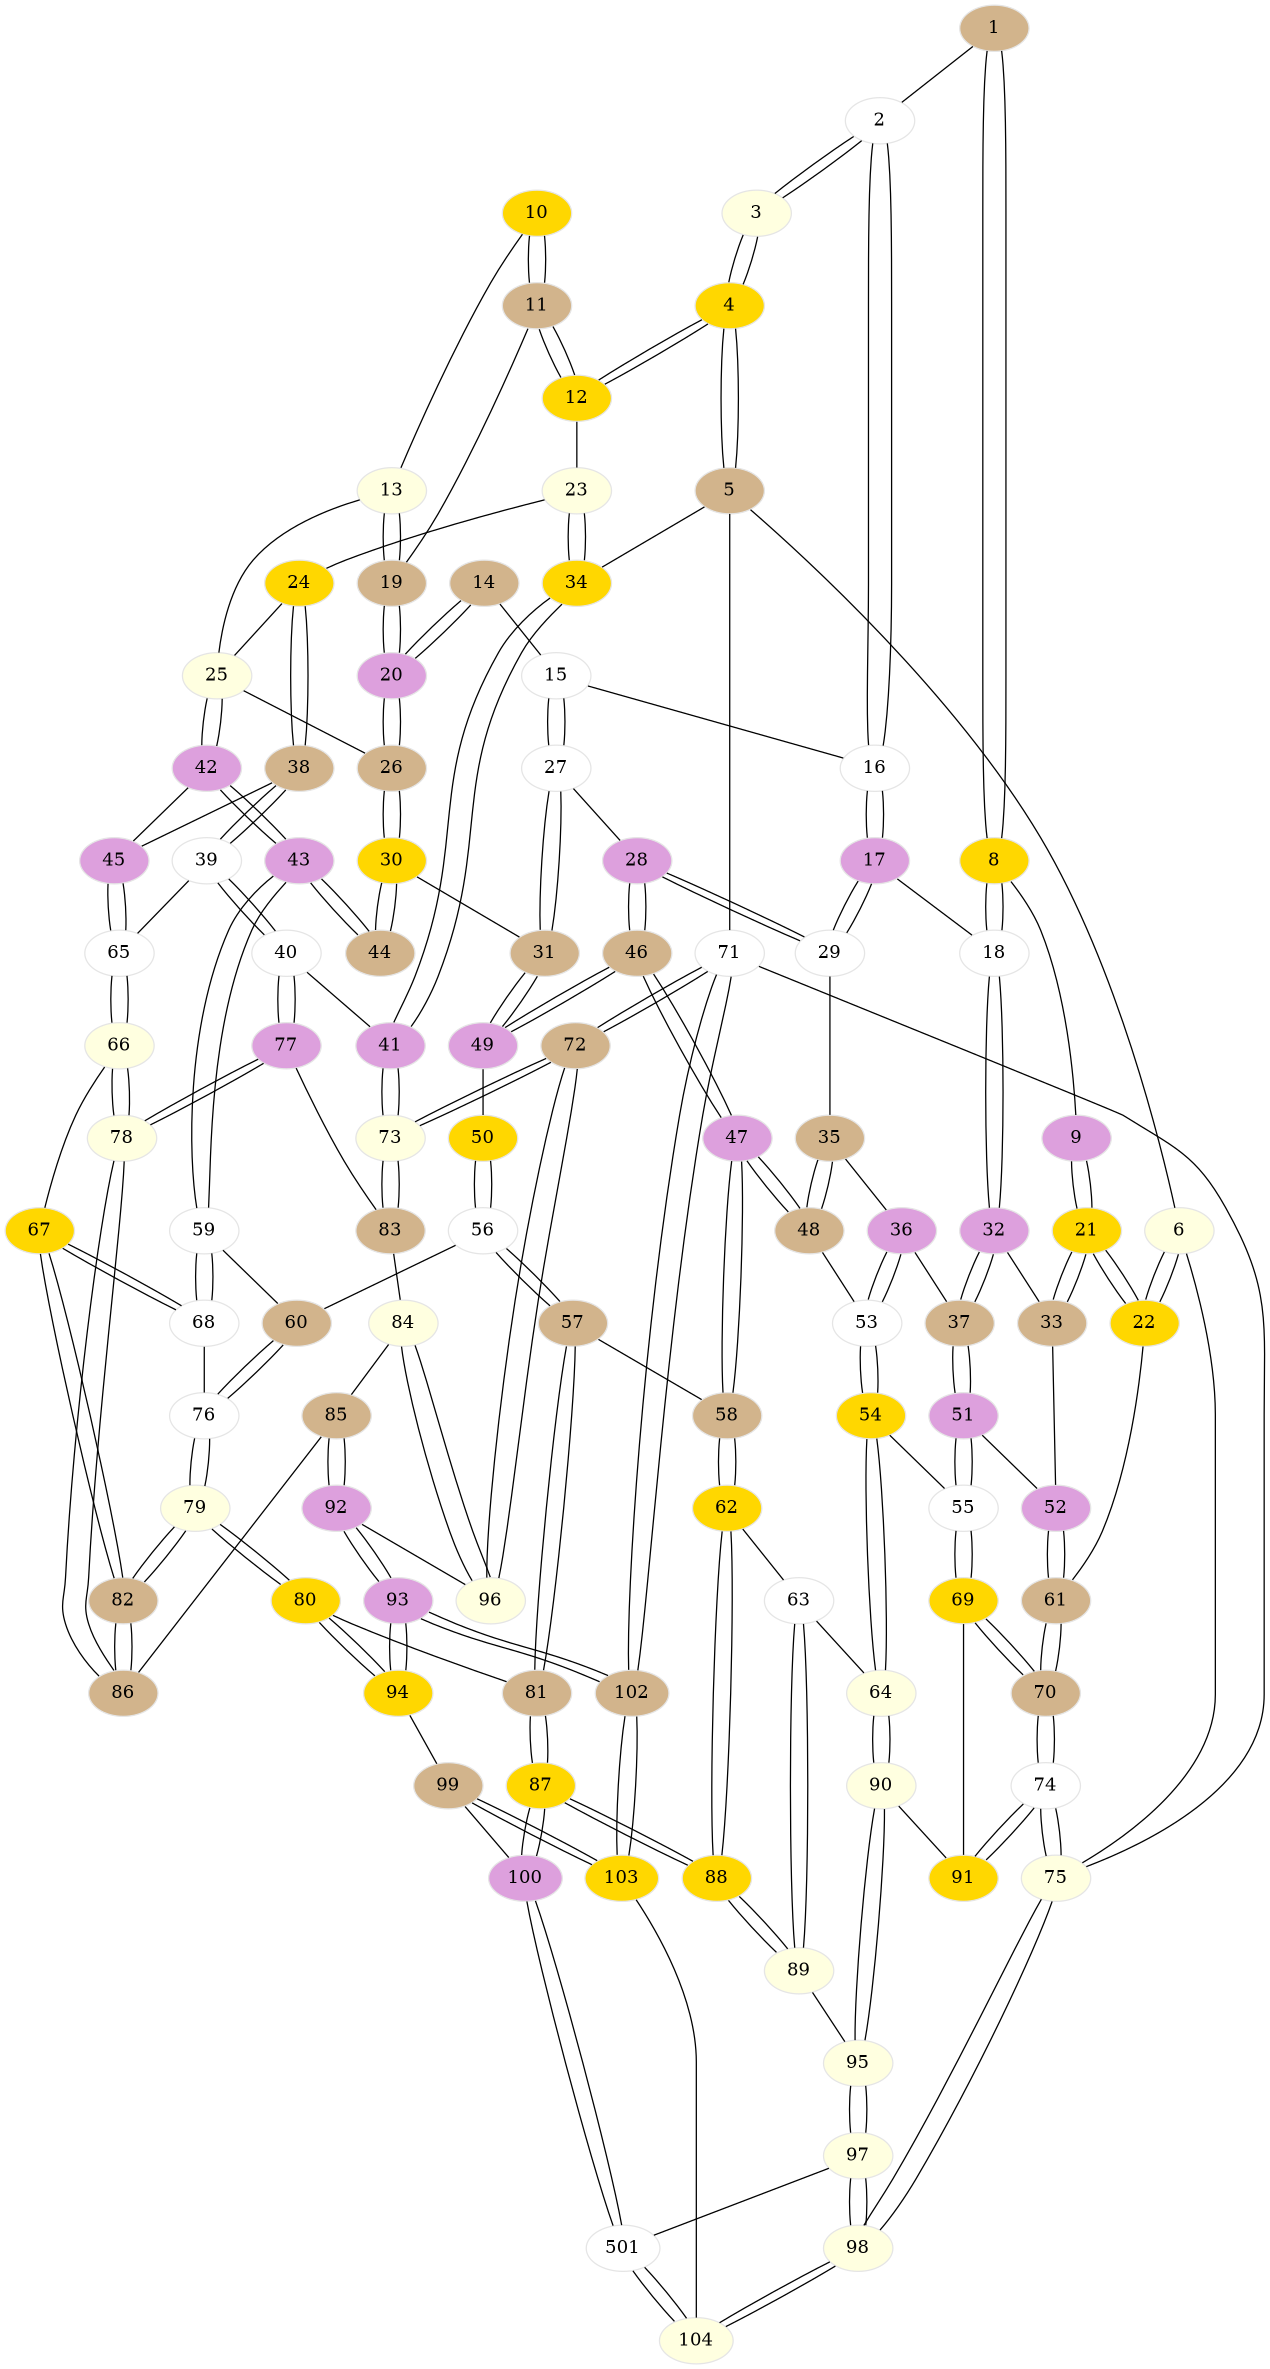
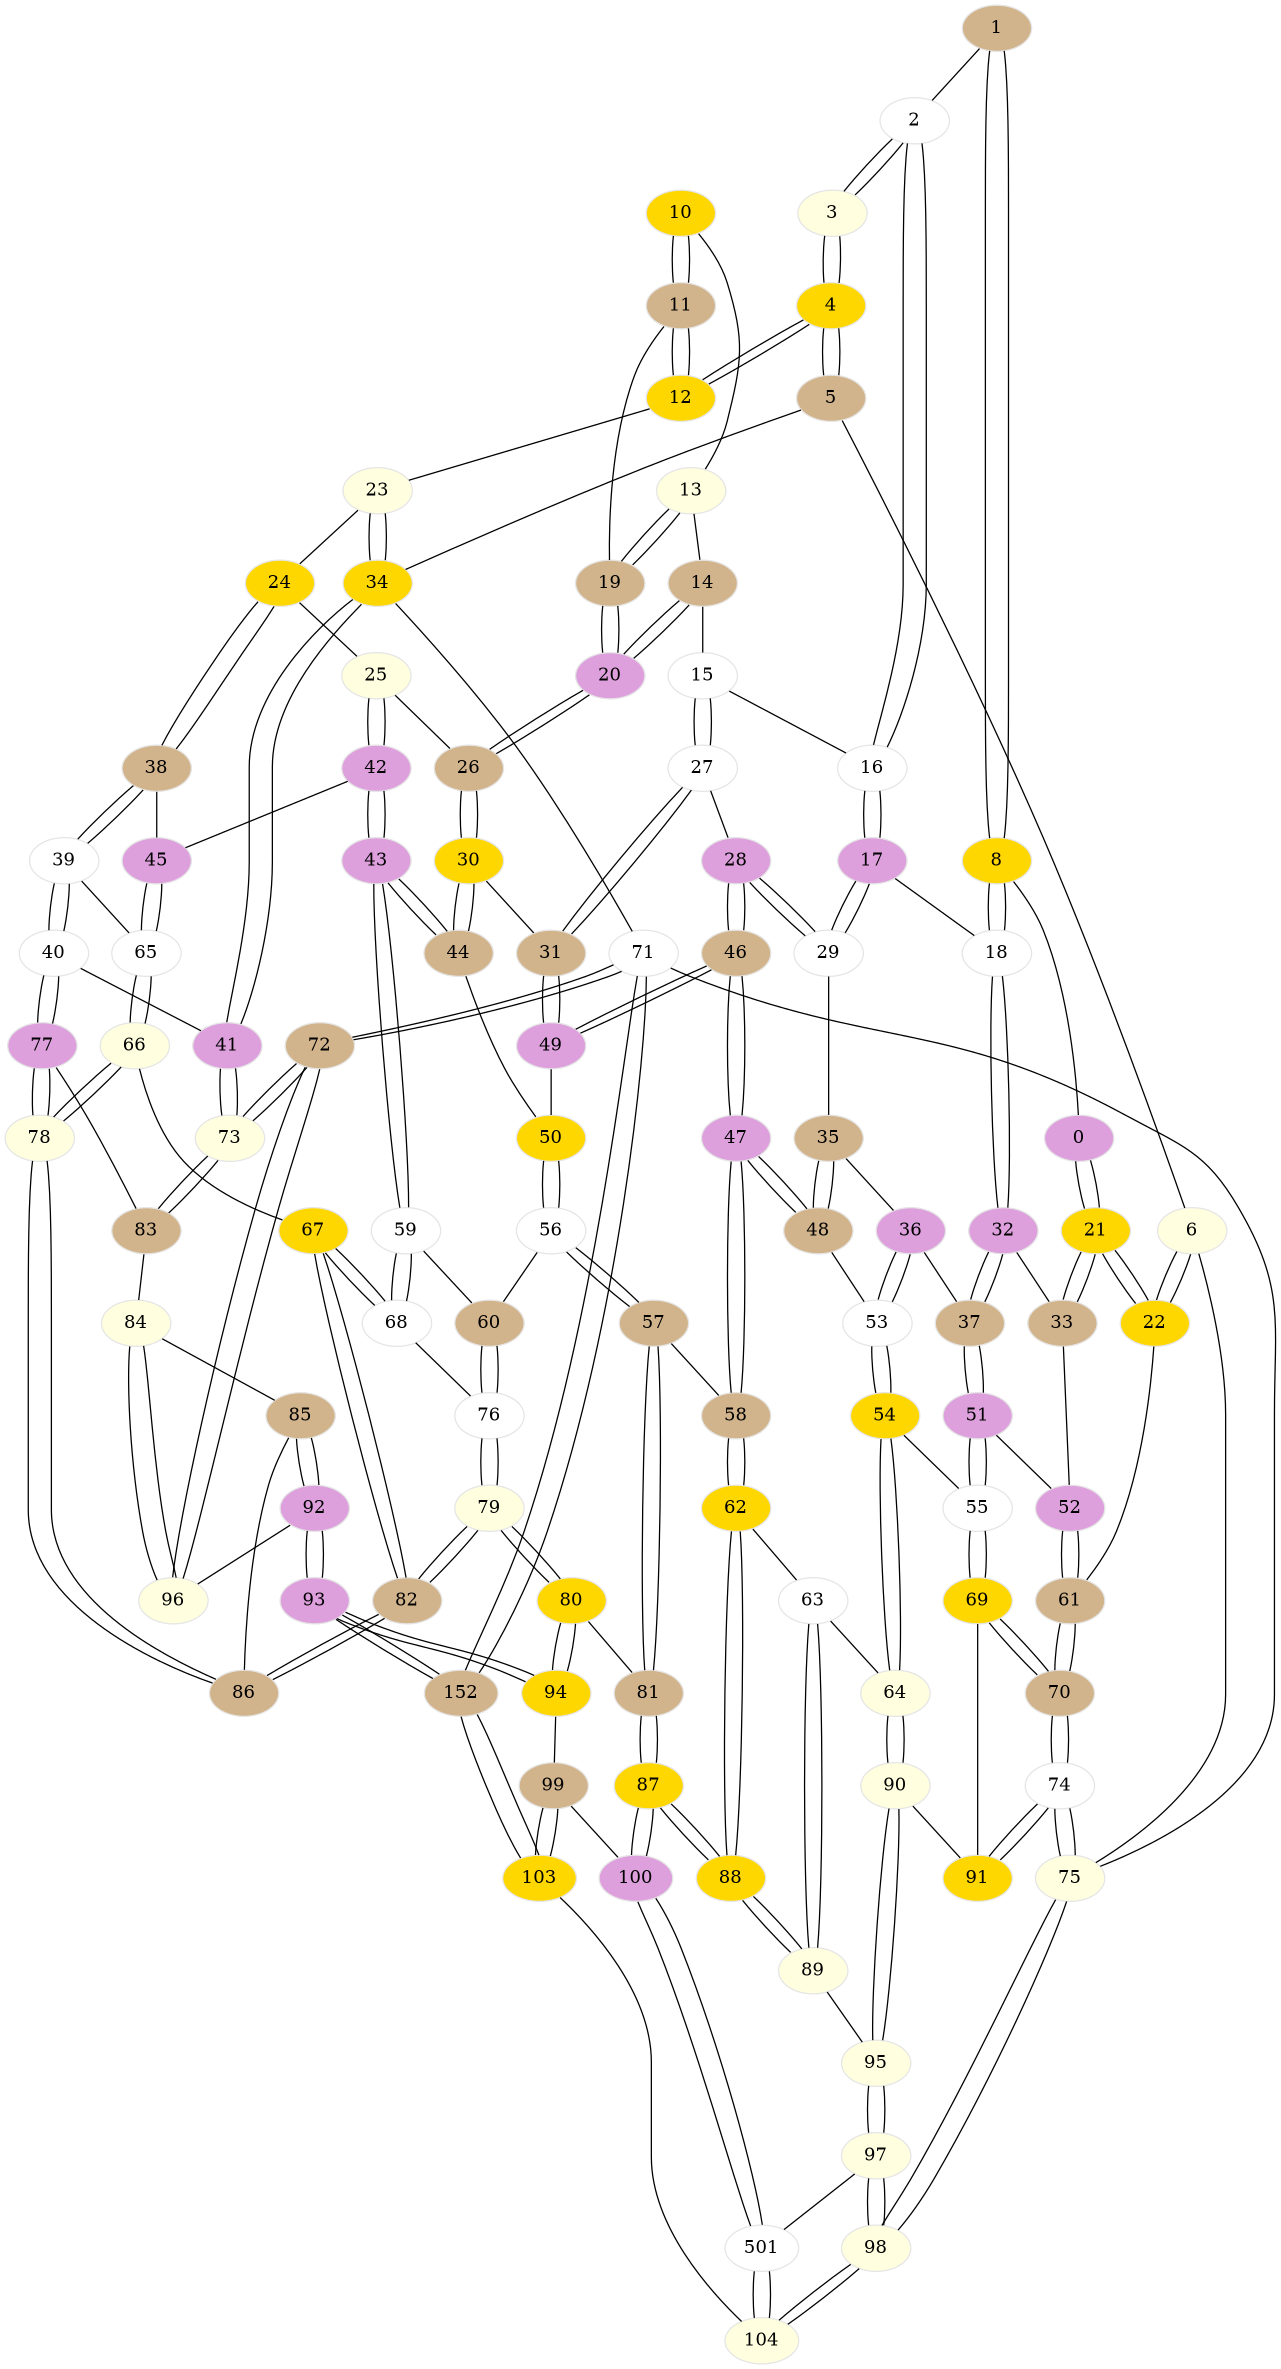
(262, 552) -> (697, 537)
(730, 712) -> (525, 759)
none -> (495, 1049)
(1077, 1138) -> (1079, 1138)
(632, 1693) -> (461, 1693)
